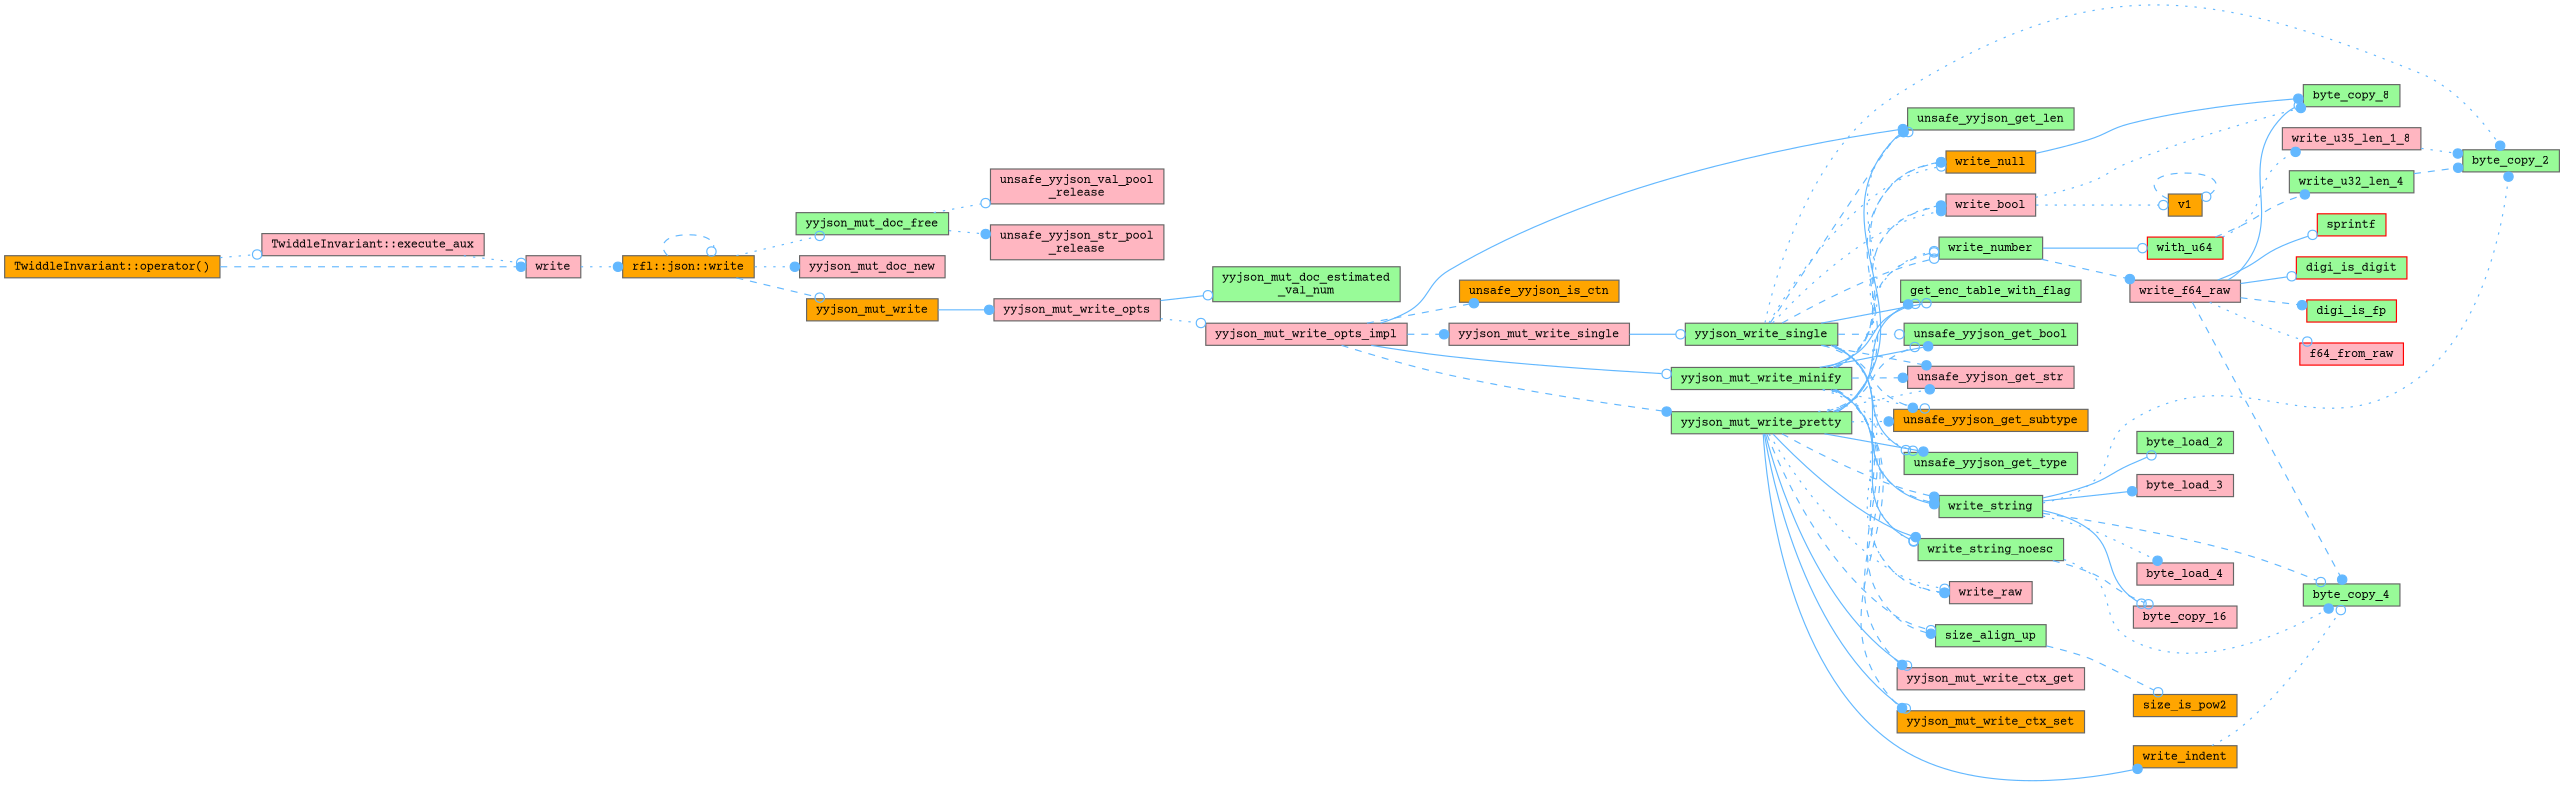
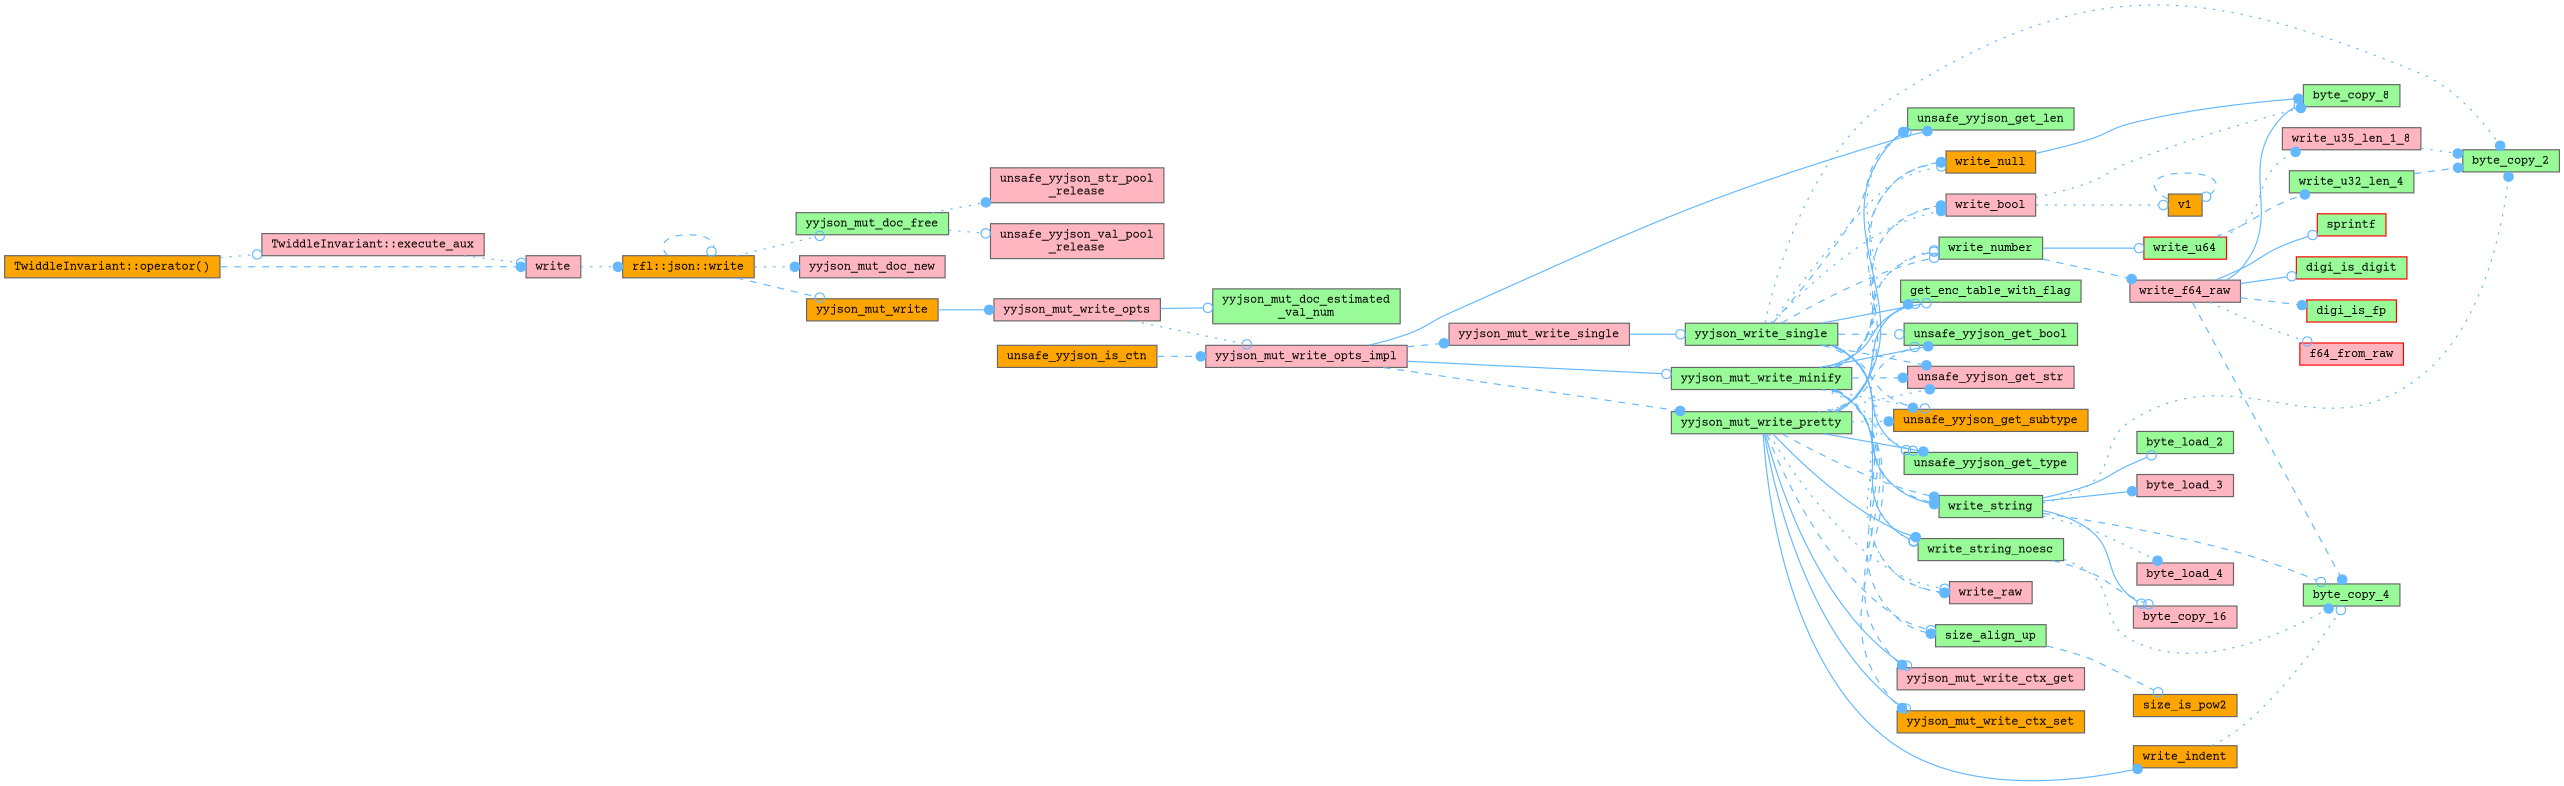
(2185, 248) -> (2185, 248)
(1418, 314) -> (1177, 356)
